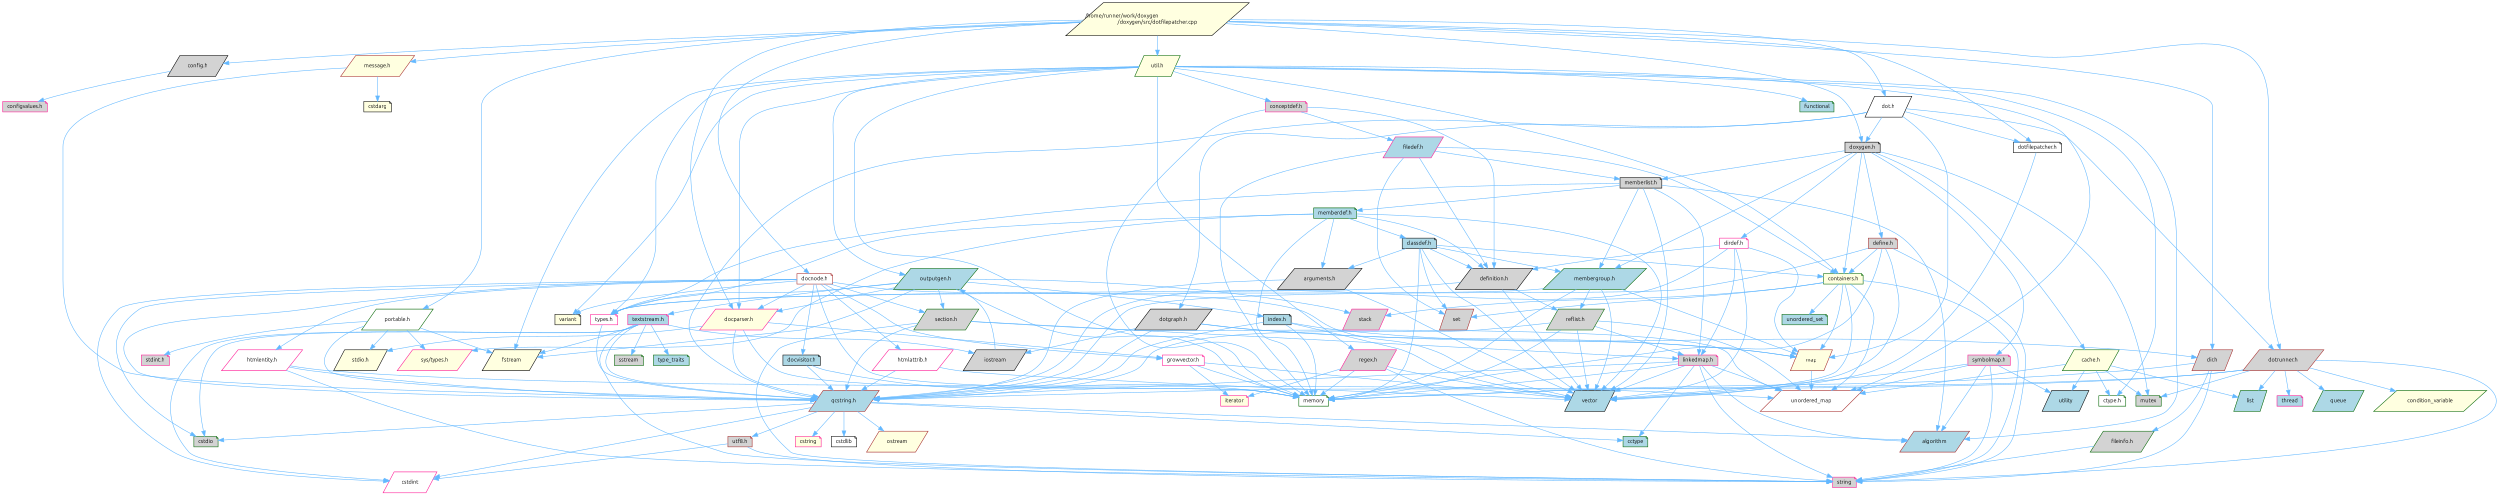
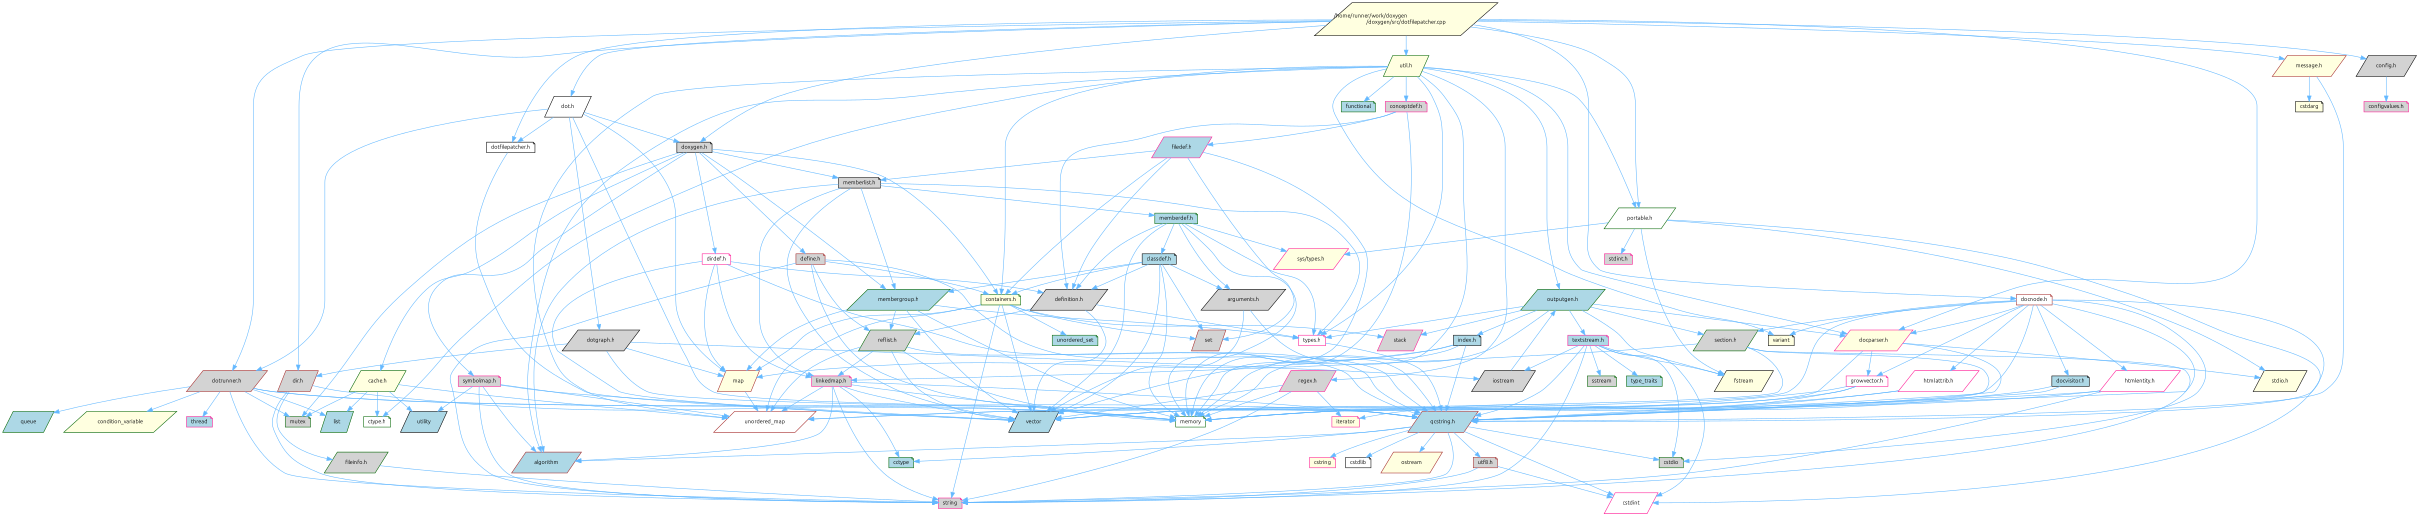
(721, 88) -> (1560, 89)
(1843, 373) -> (834, 301)
none -> (1230, 494)
